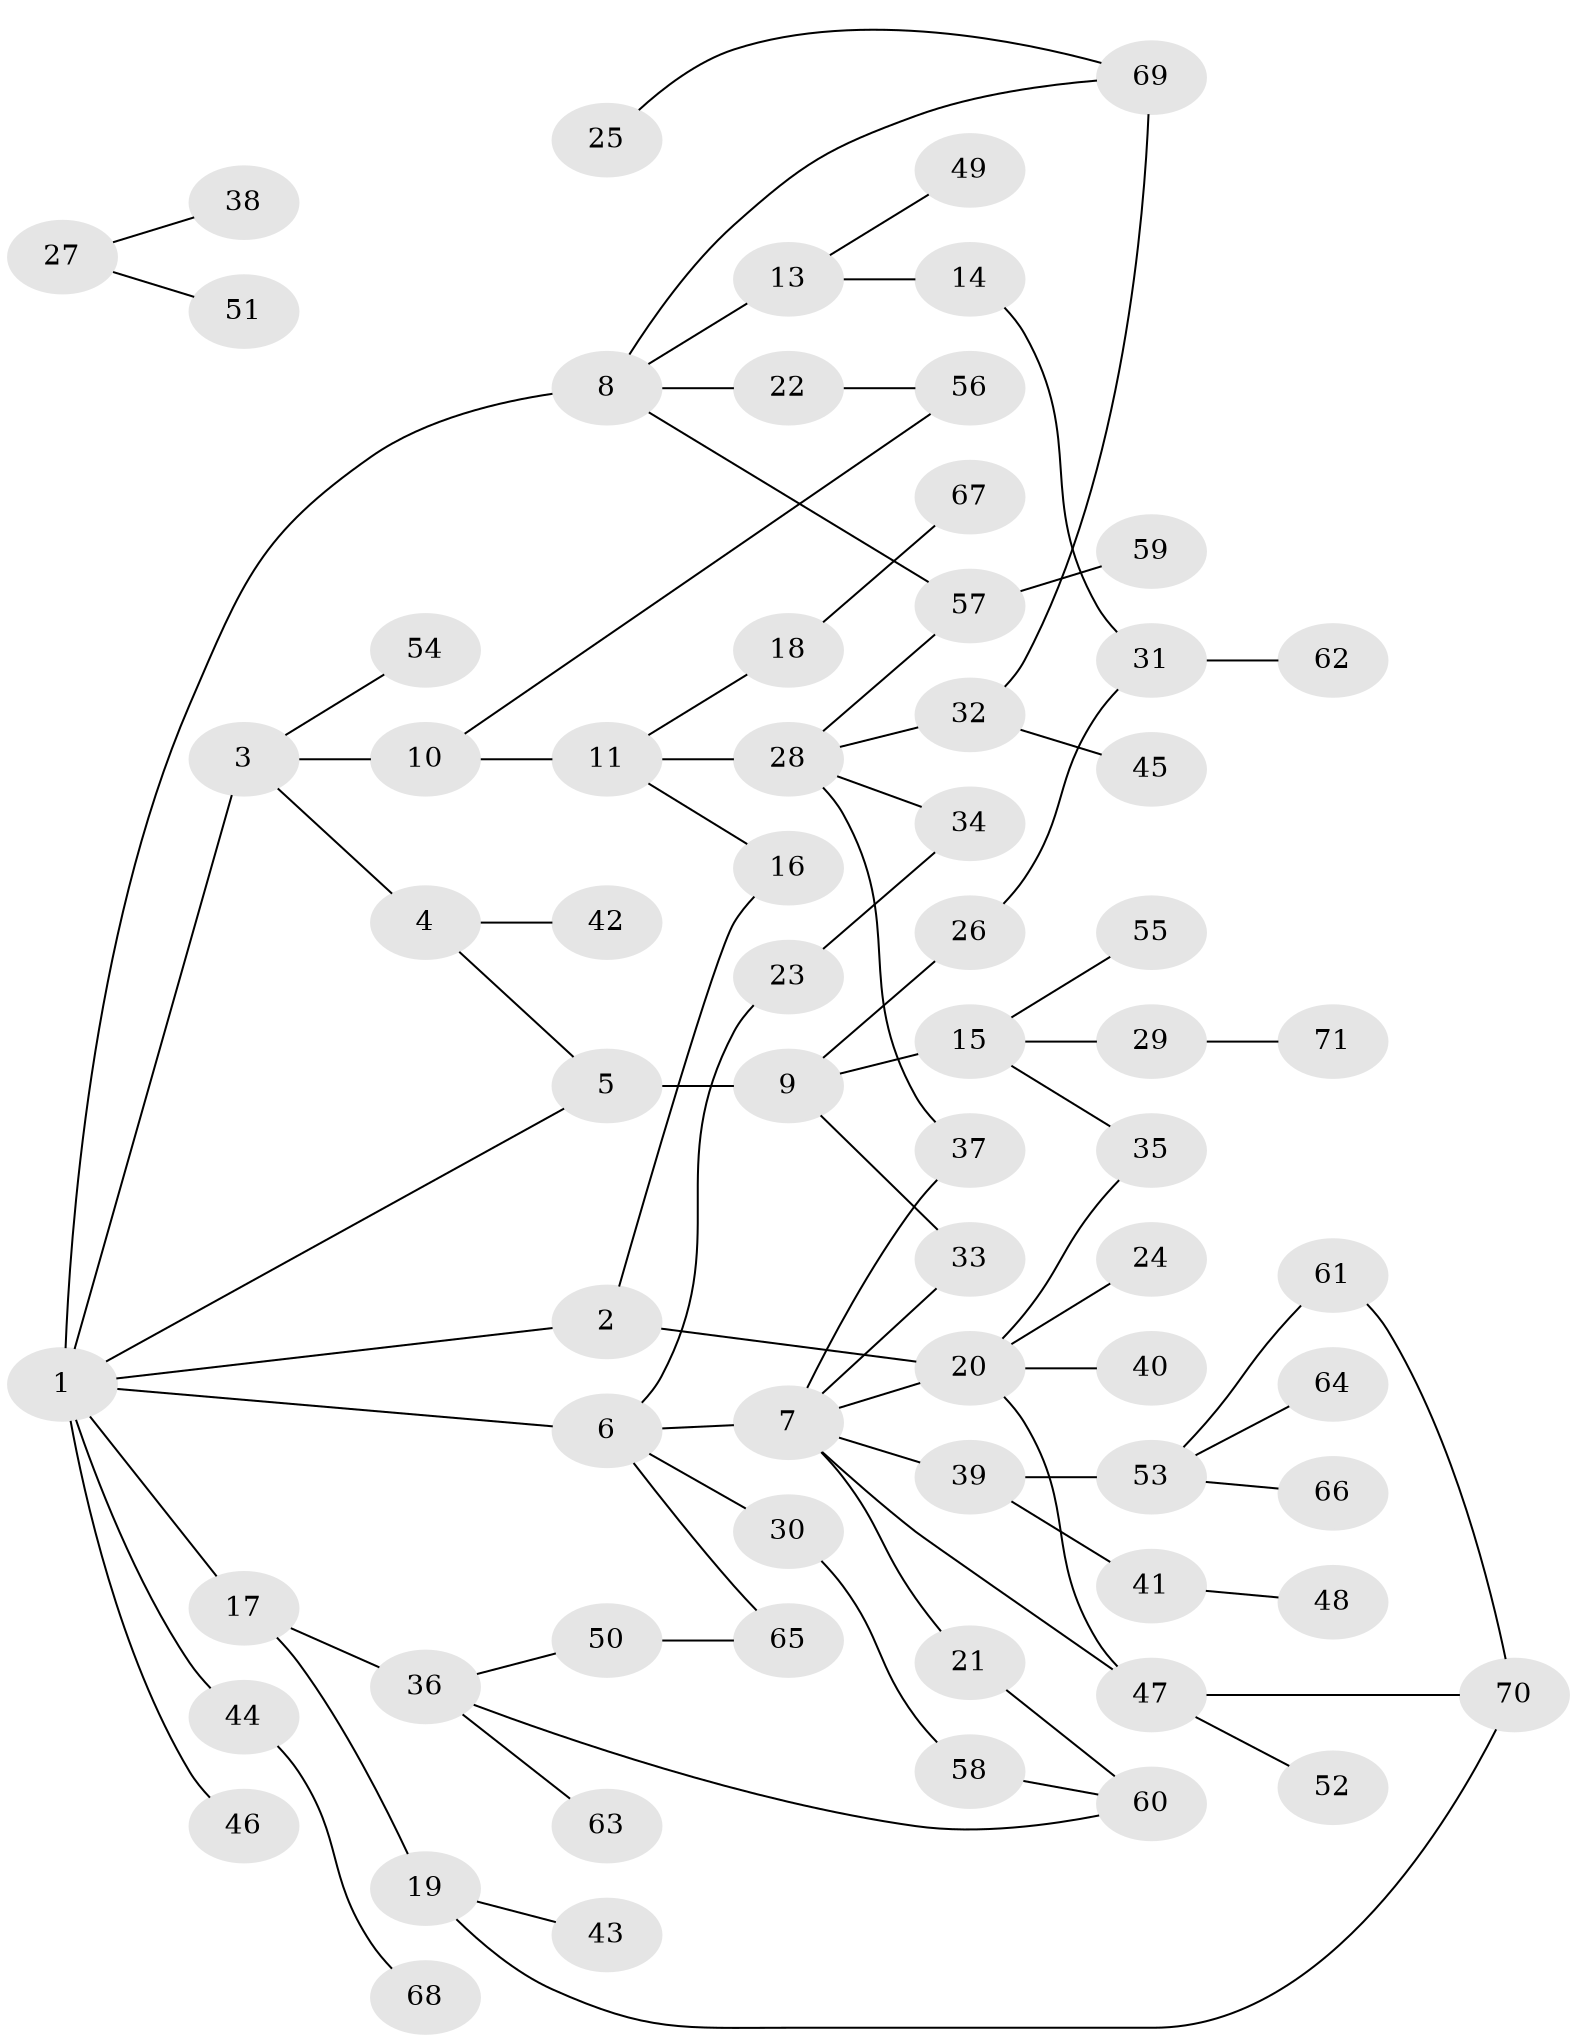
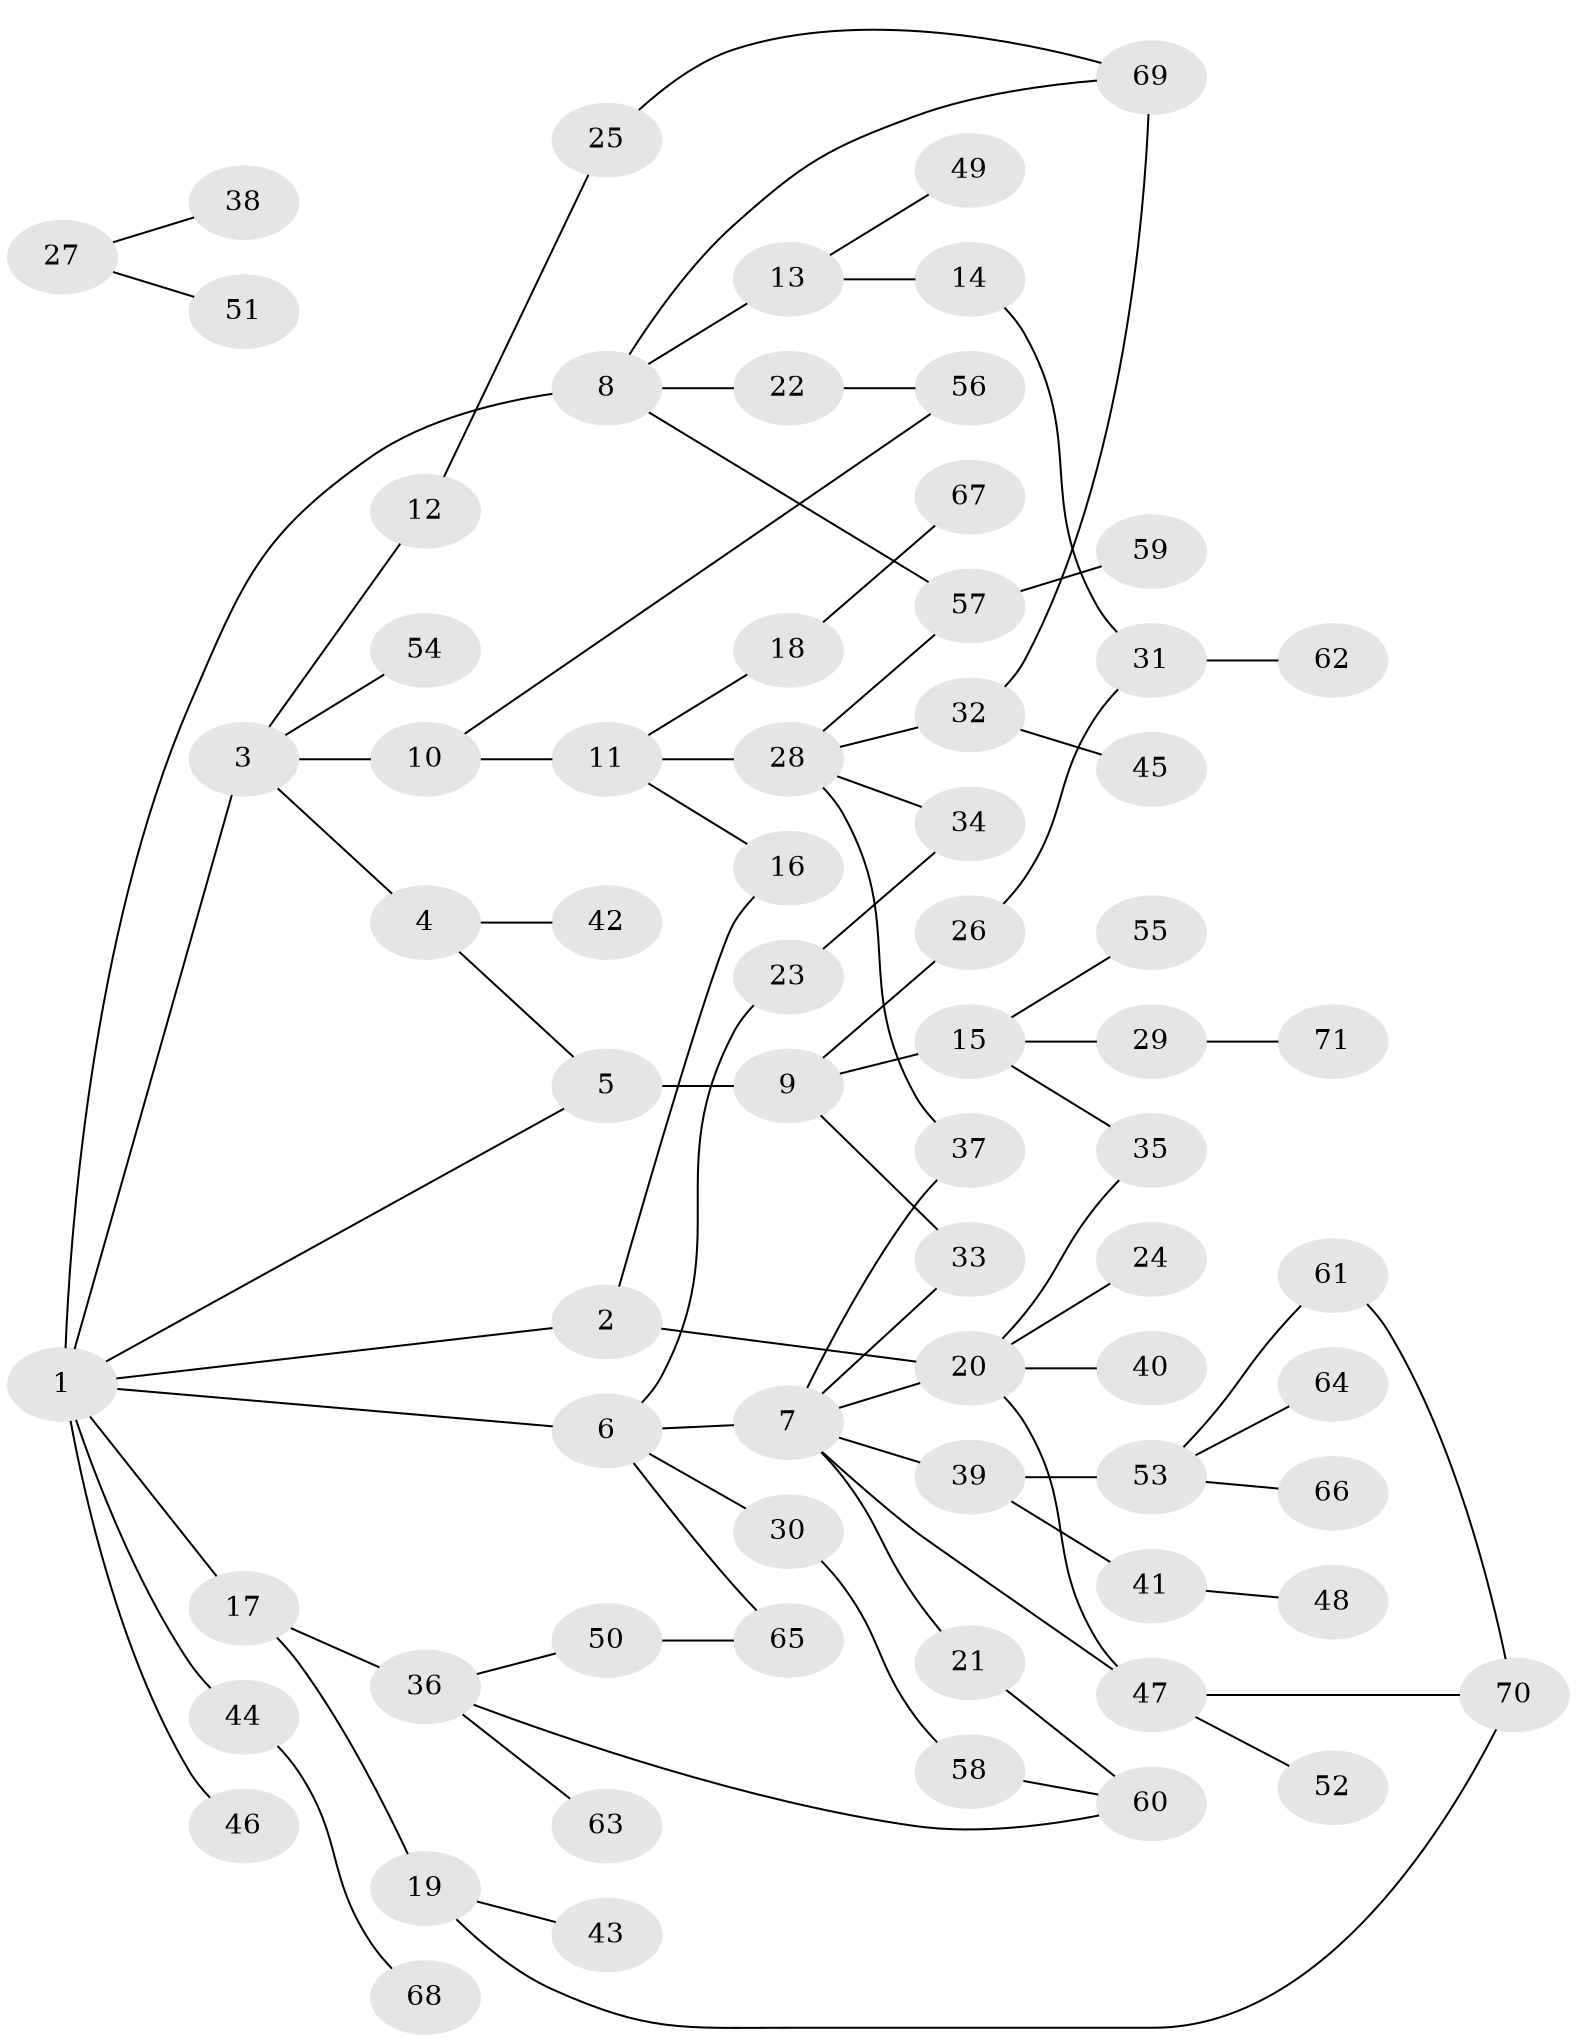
none -> (426, 511)
